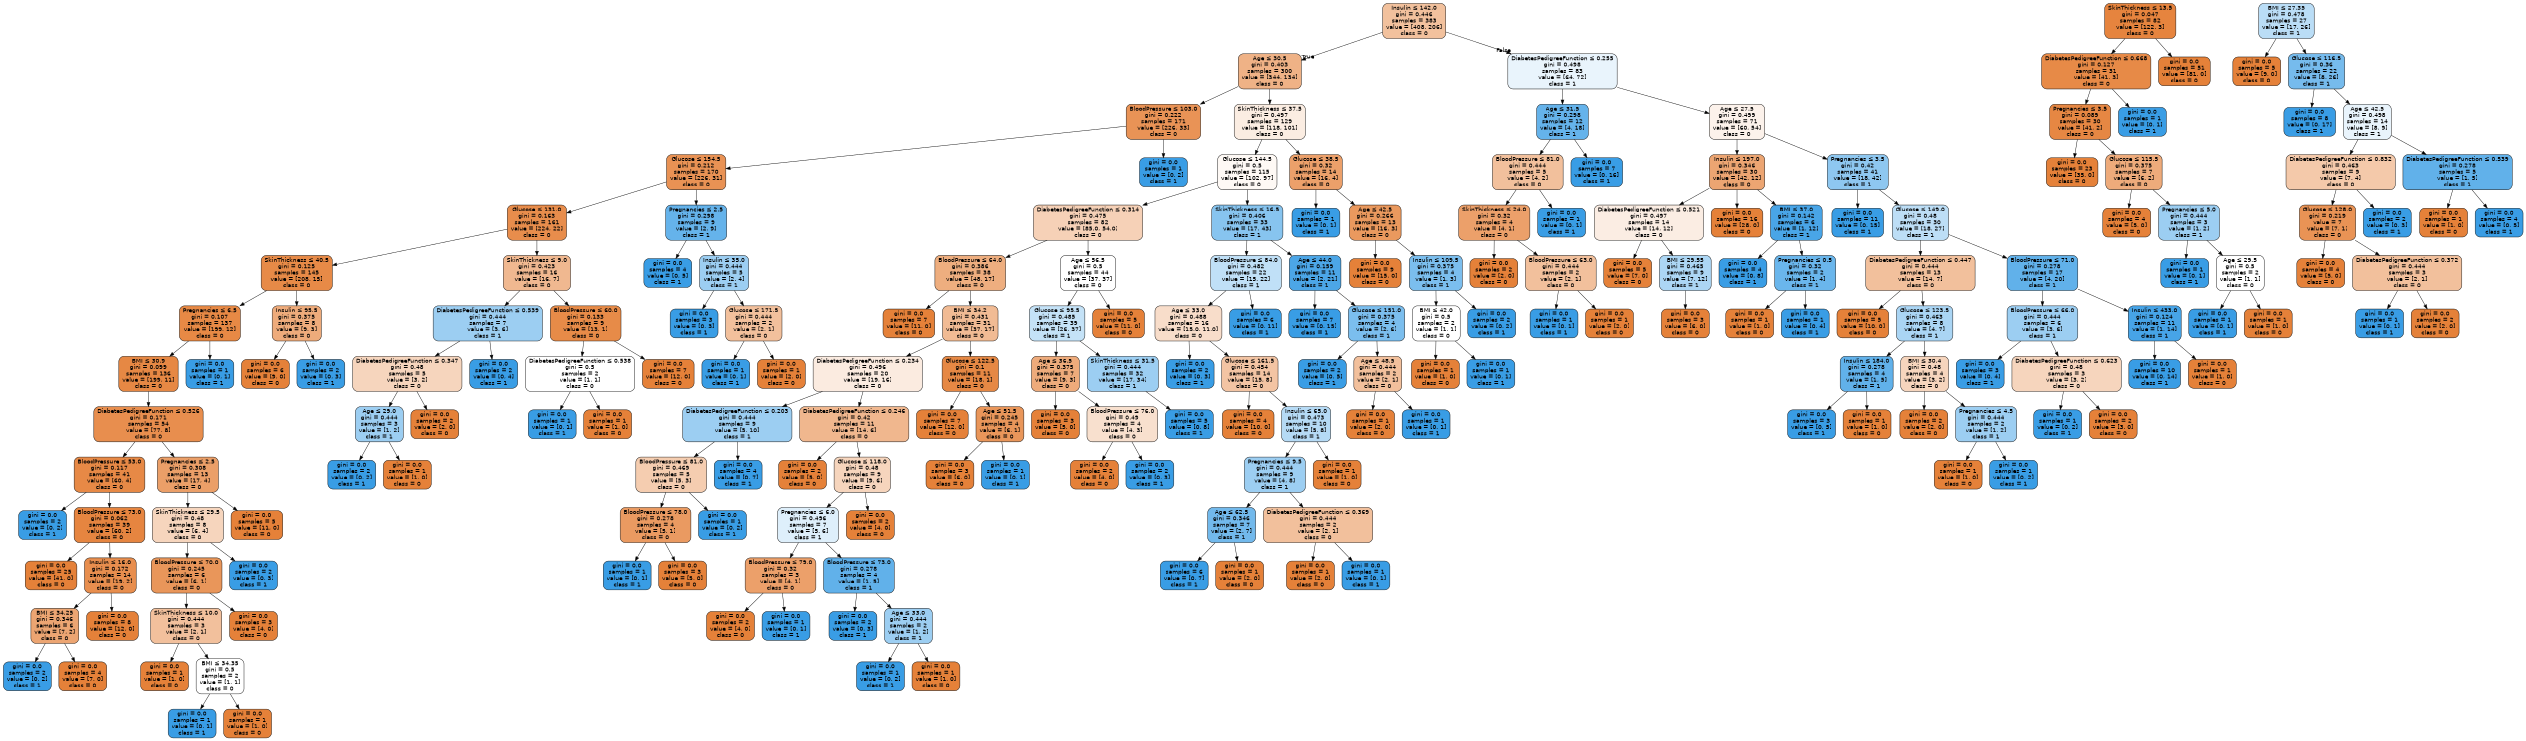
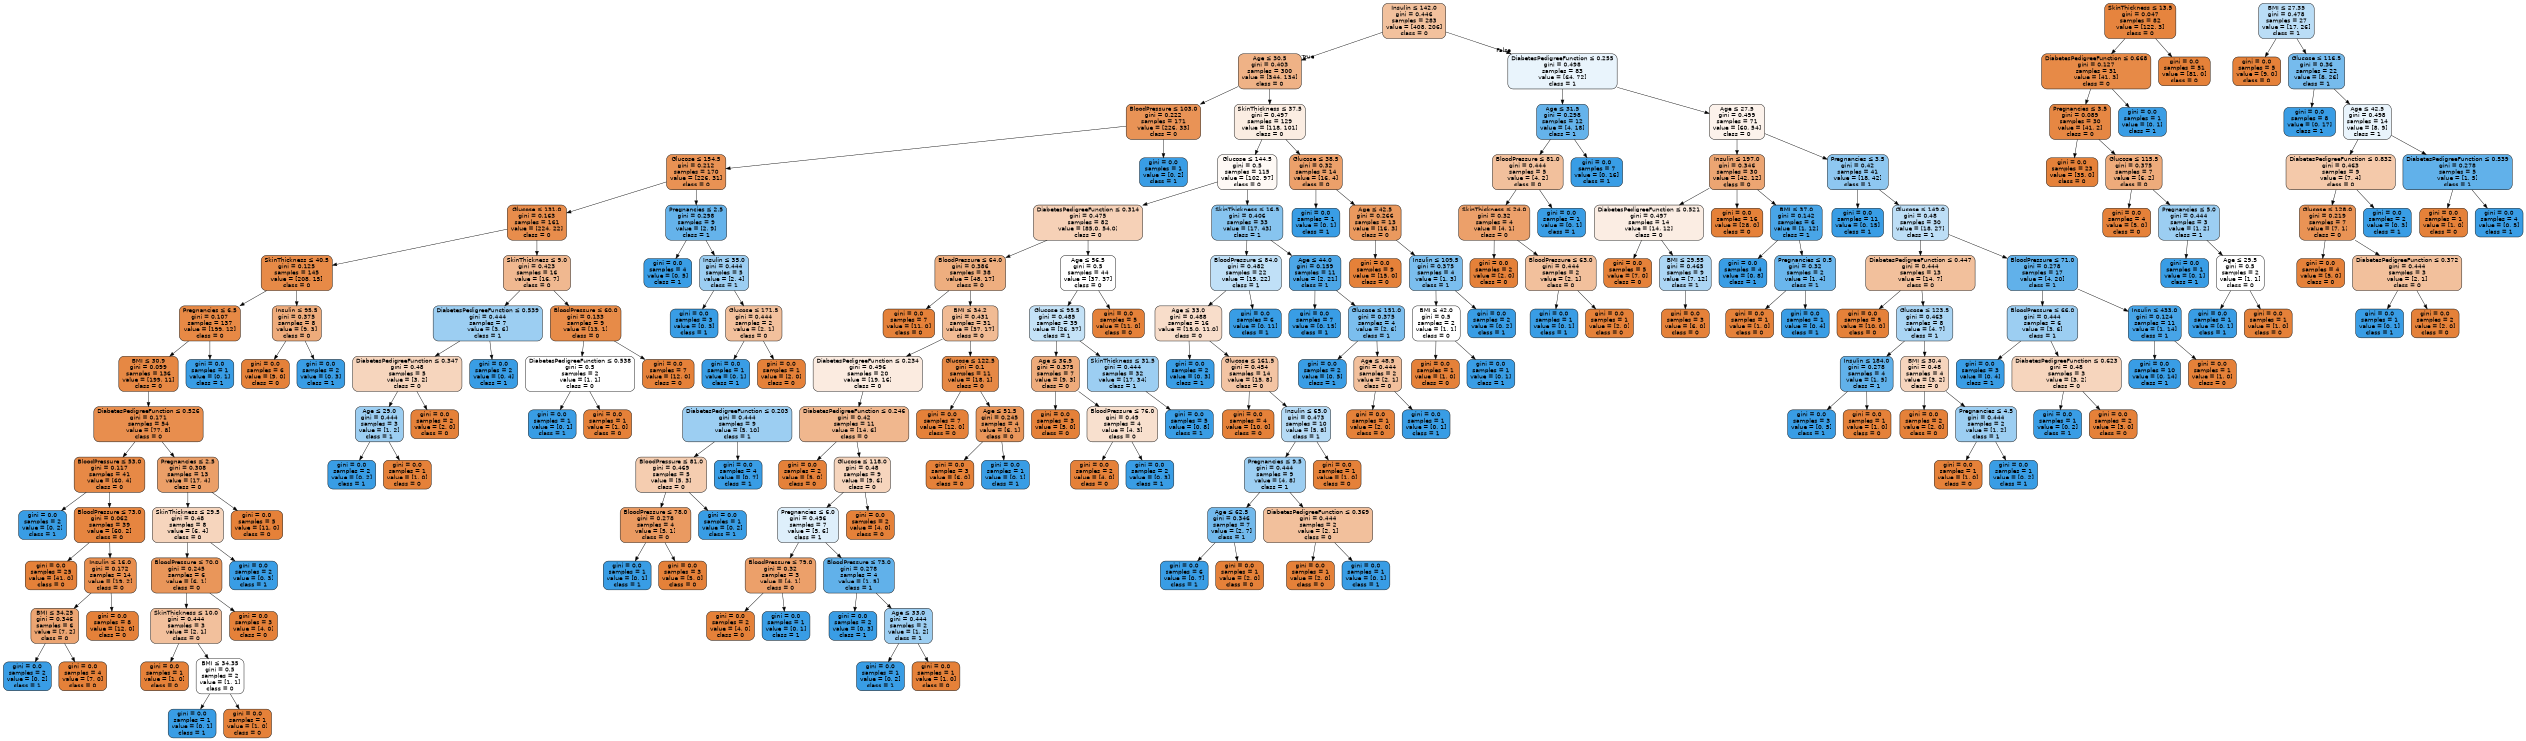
(1414, 21) -> (1414, 21)
(2328, 222) -> (2328, 222)
(804, 398) -> none
